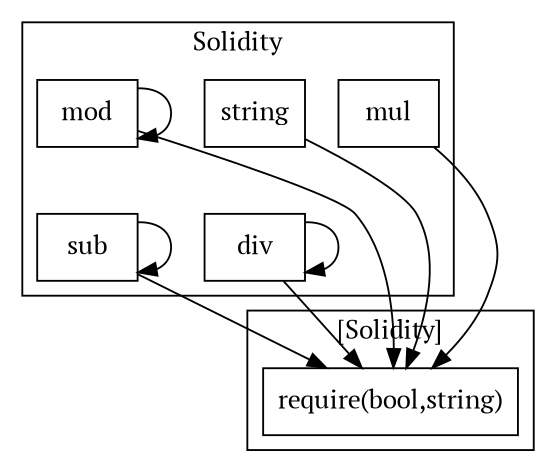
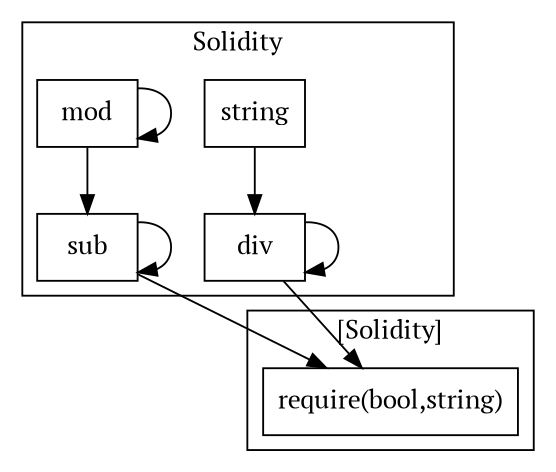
(389, 113) -> none
(316, 193) -> (87, 171)
(418, 217) -> (255, 171)
